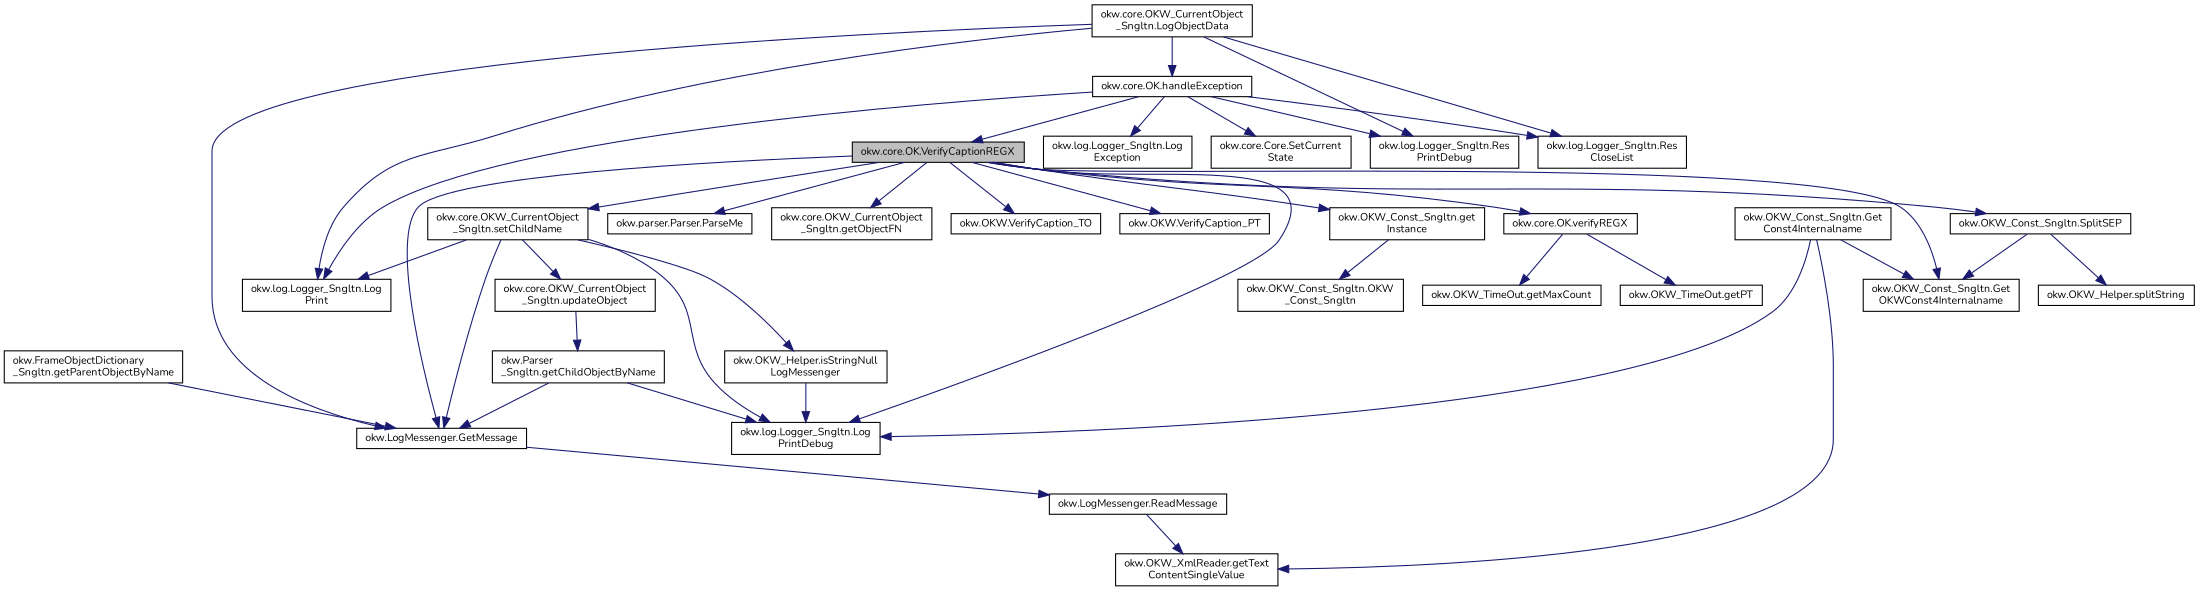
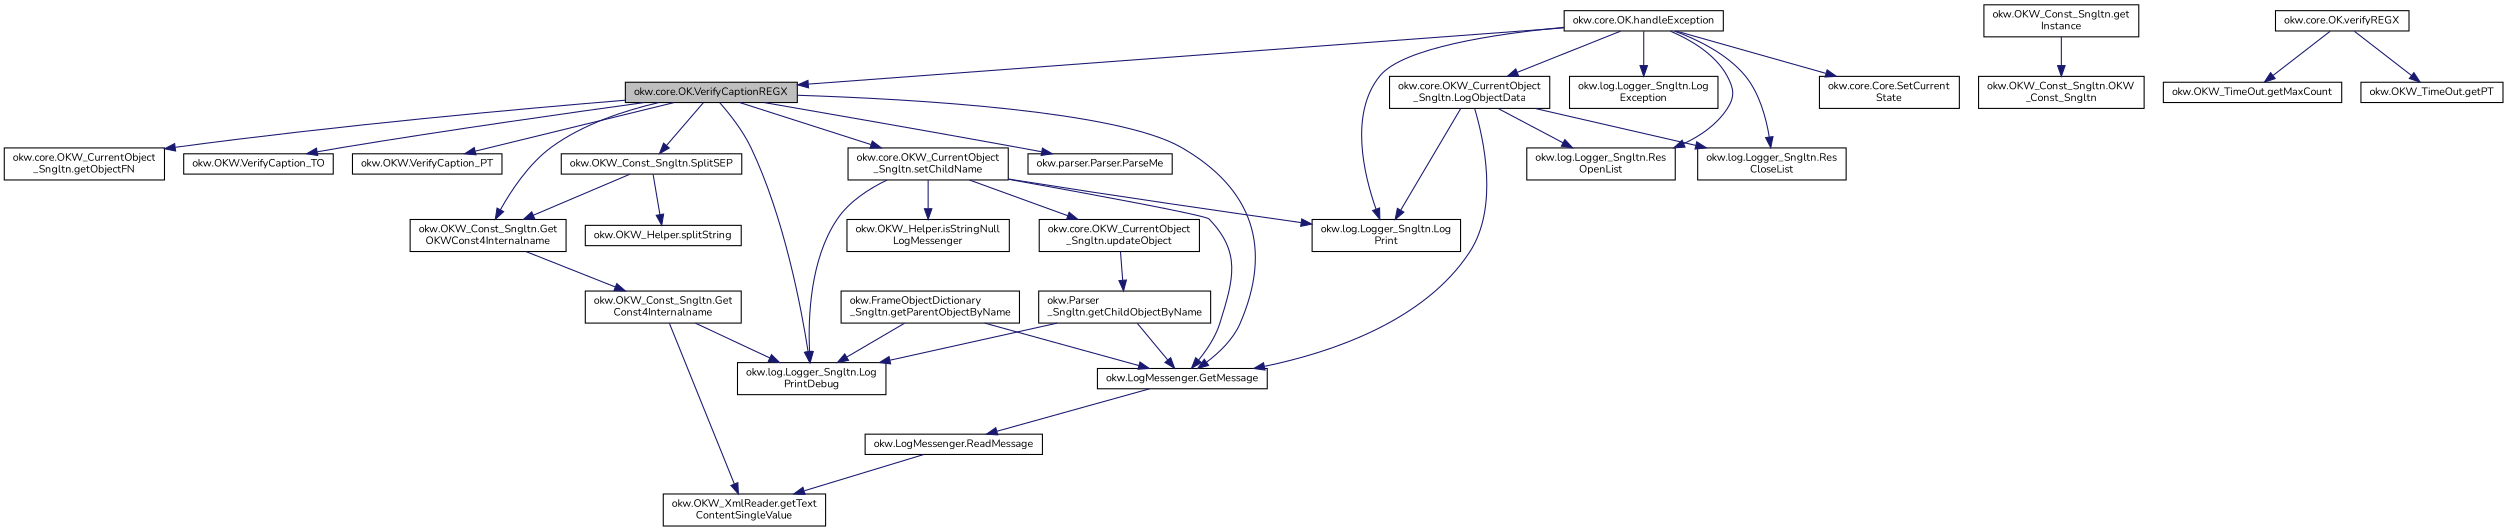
(1172, 51) -> (1569, 52)
(1445, 152) -> (1601, 164)
(1255, 186) -> none
(1180, 189) -> none
(1872, 257) -> (571, 269)
(806, 397) -> (876, 340)
